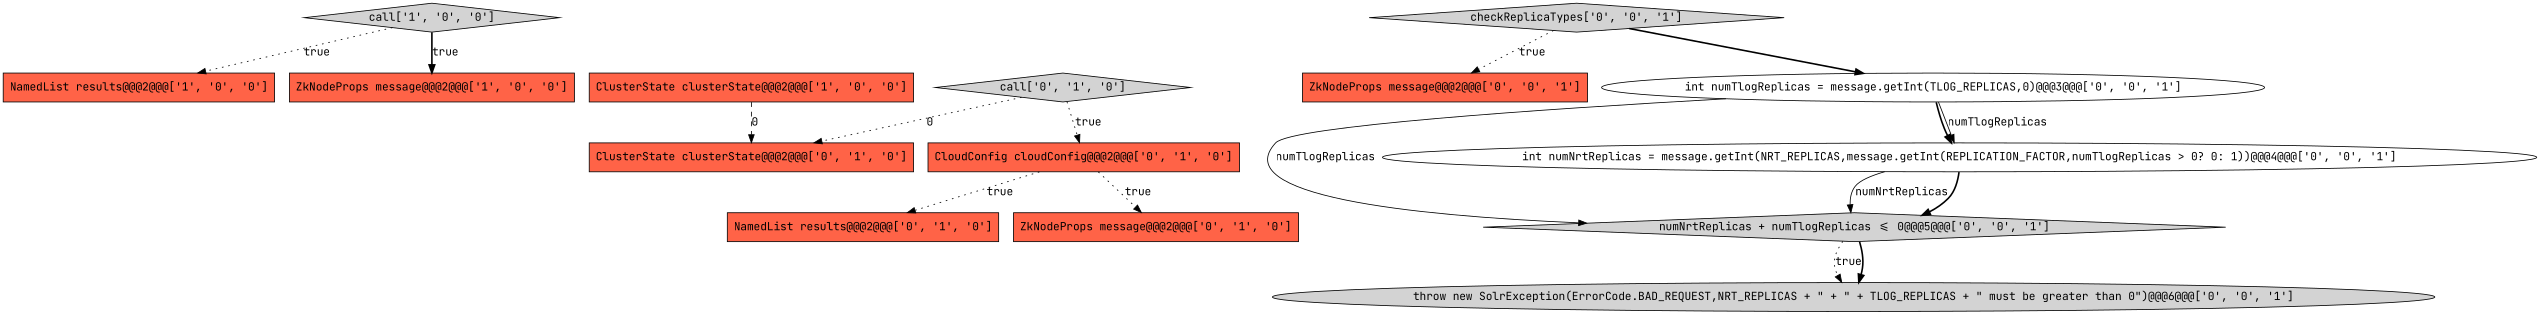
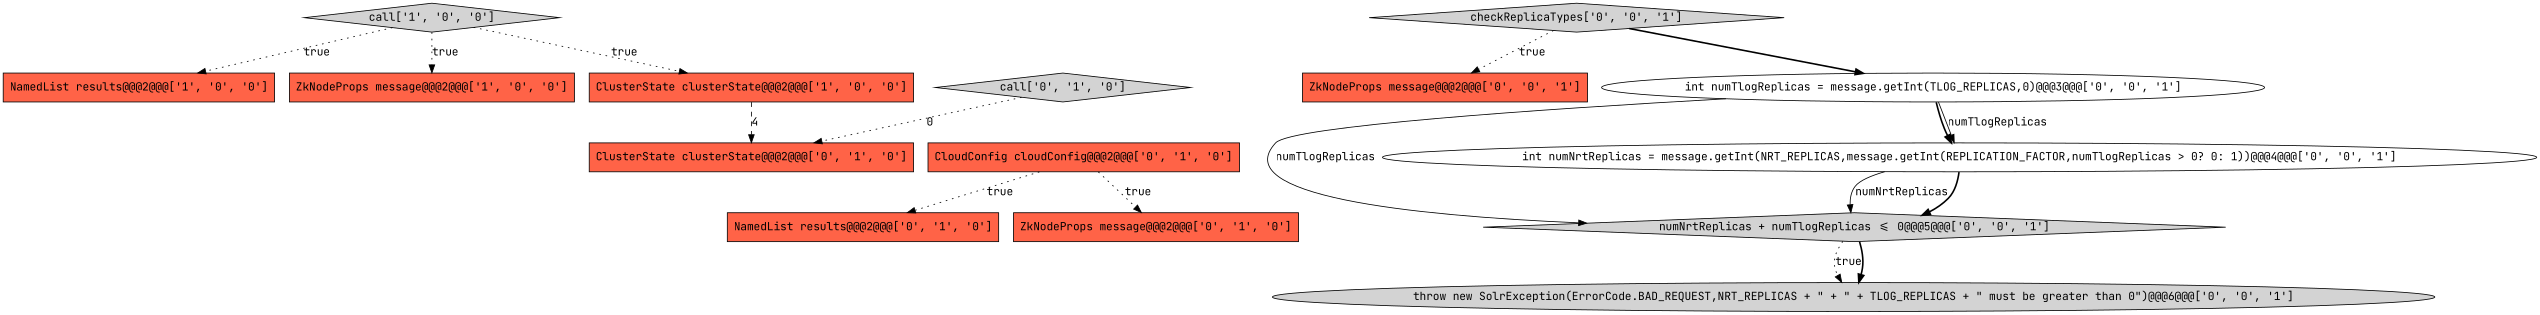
(432, 49) -> (432, 49)
none -> (576, 49)
(1072, 118) -> none
(755, 122) -> (755, 122)
